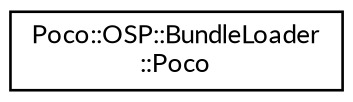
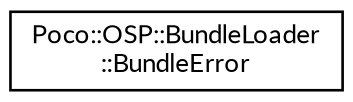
(177, 51) -> (177, 51)
